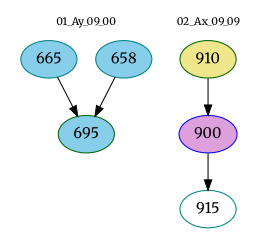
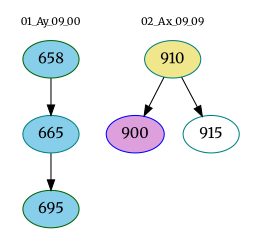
(124, 59) -> (51, 59)
(208, 59) -> (173, 59)
(107, 92) -> (51, 92)
(208, 167) -> (189, 92)
